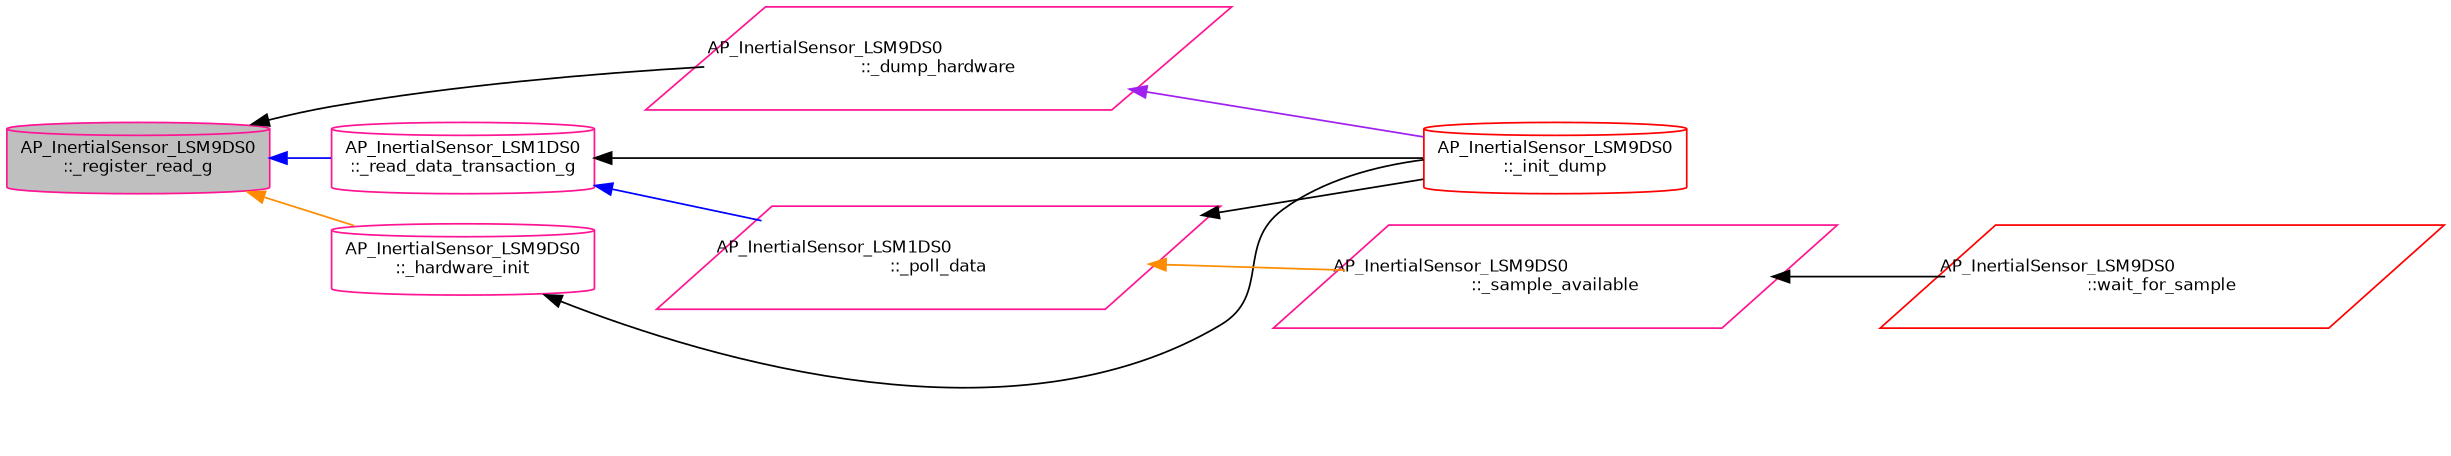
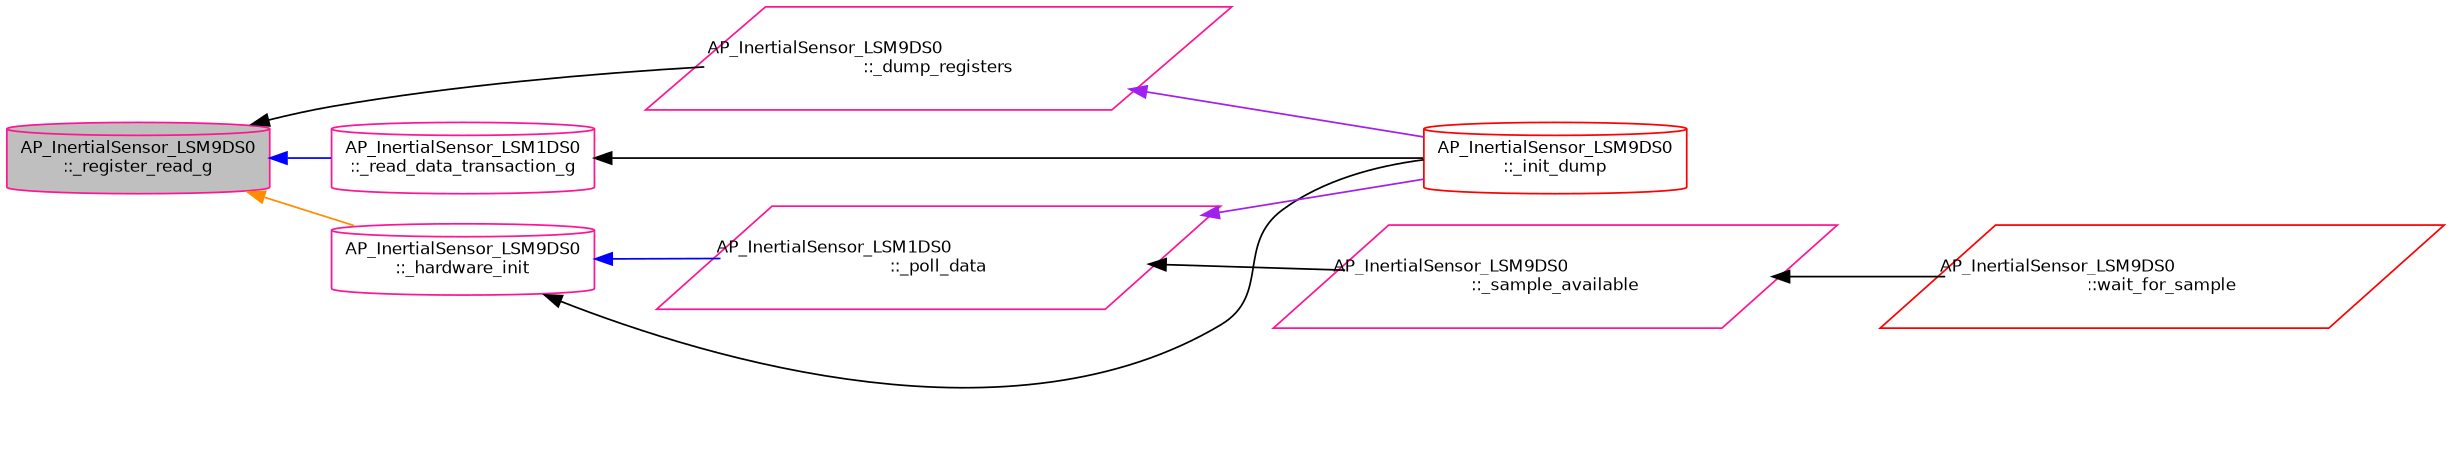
(939, 58) -> (939, 58)
(1336, 193) -> (1336, 193)
(687, 205) -> (667, 259)
(1265, 268) -> (1265, 268)
